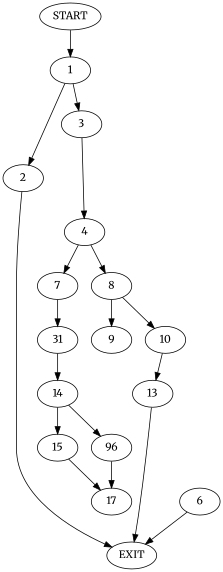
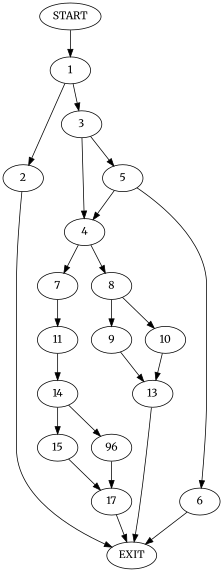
none -> (123, 178)
(58, 340) -> (58, 340)
none -> (130, 364)
none -> (120, 525)
